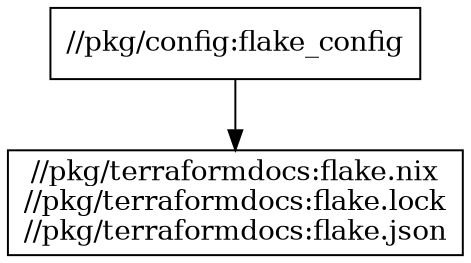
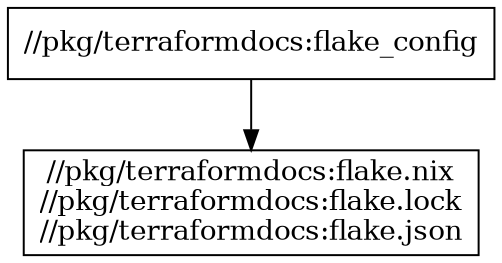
(235, 44) -> (251, 44)
